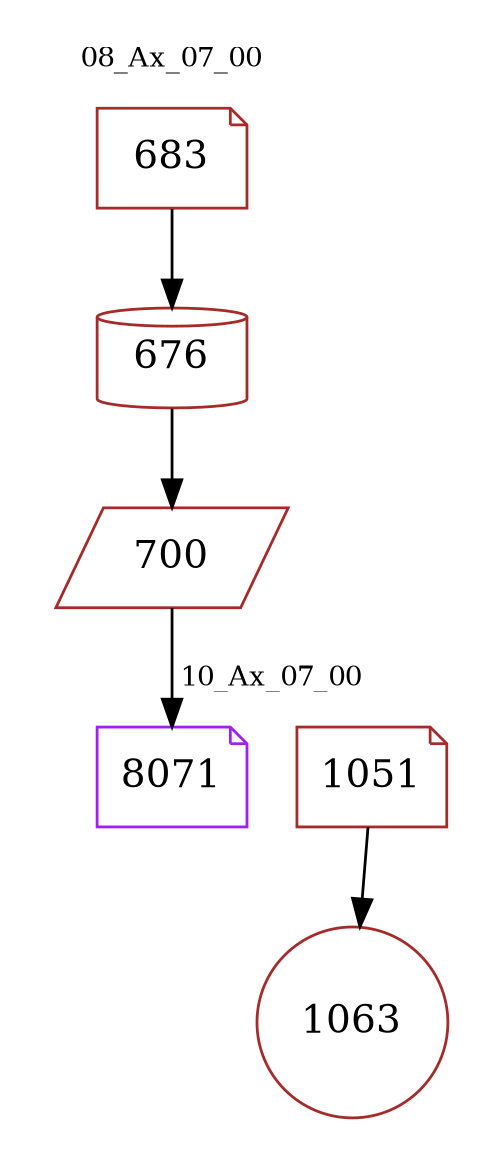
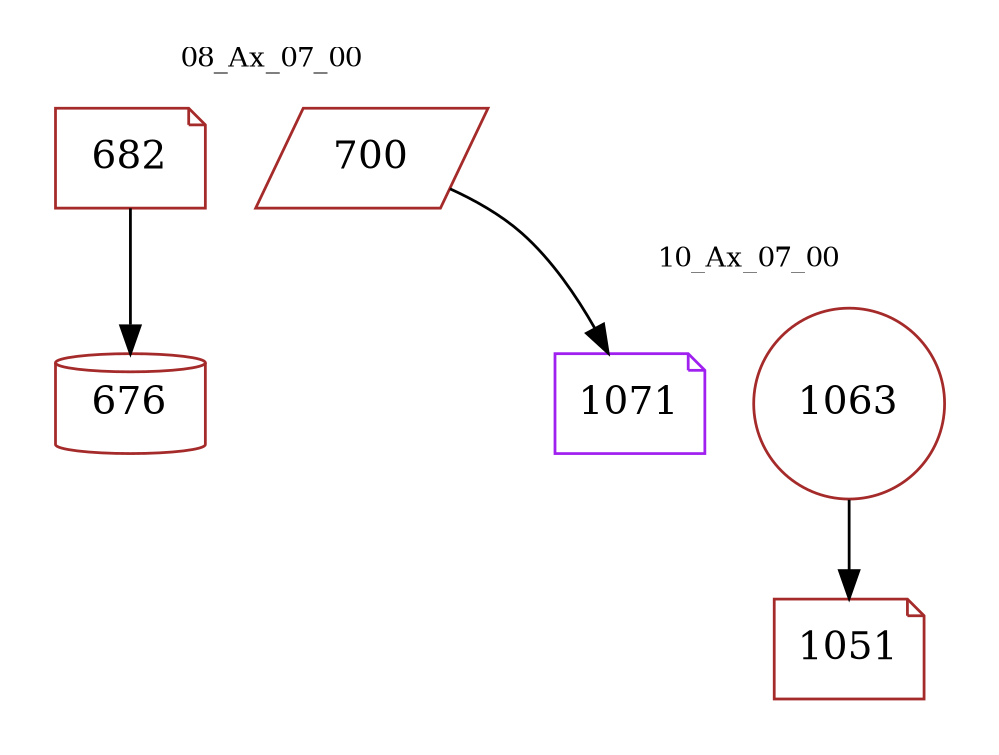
(172, 158) -> (130, 158)
(172, 444) -> none
(172, 777) -> (630, 404)
(365, 863) -> (849, 535)
